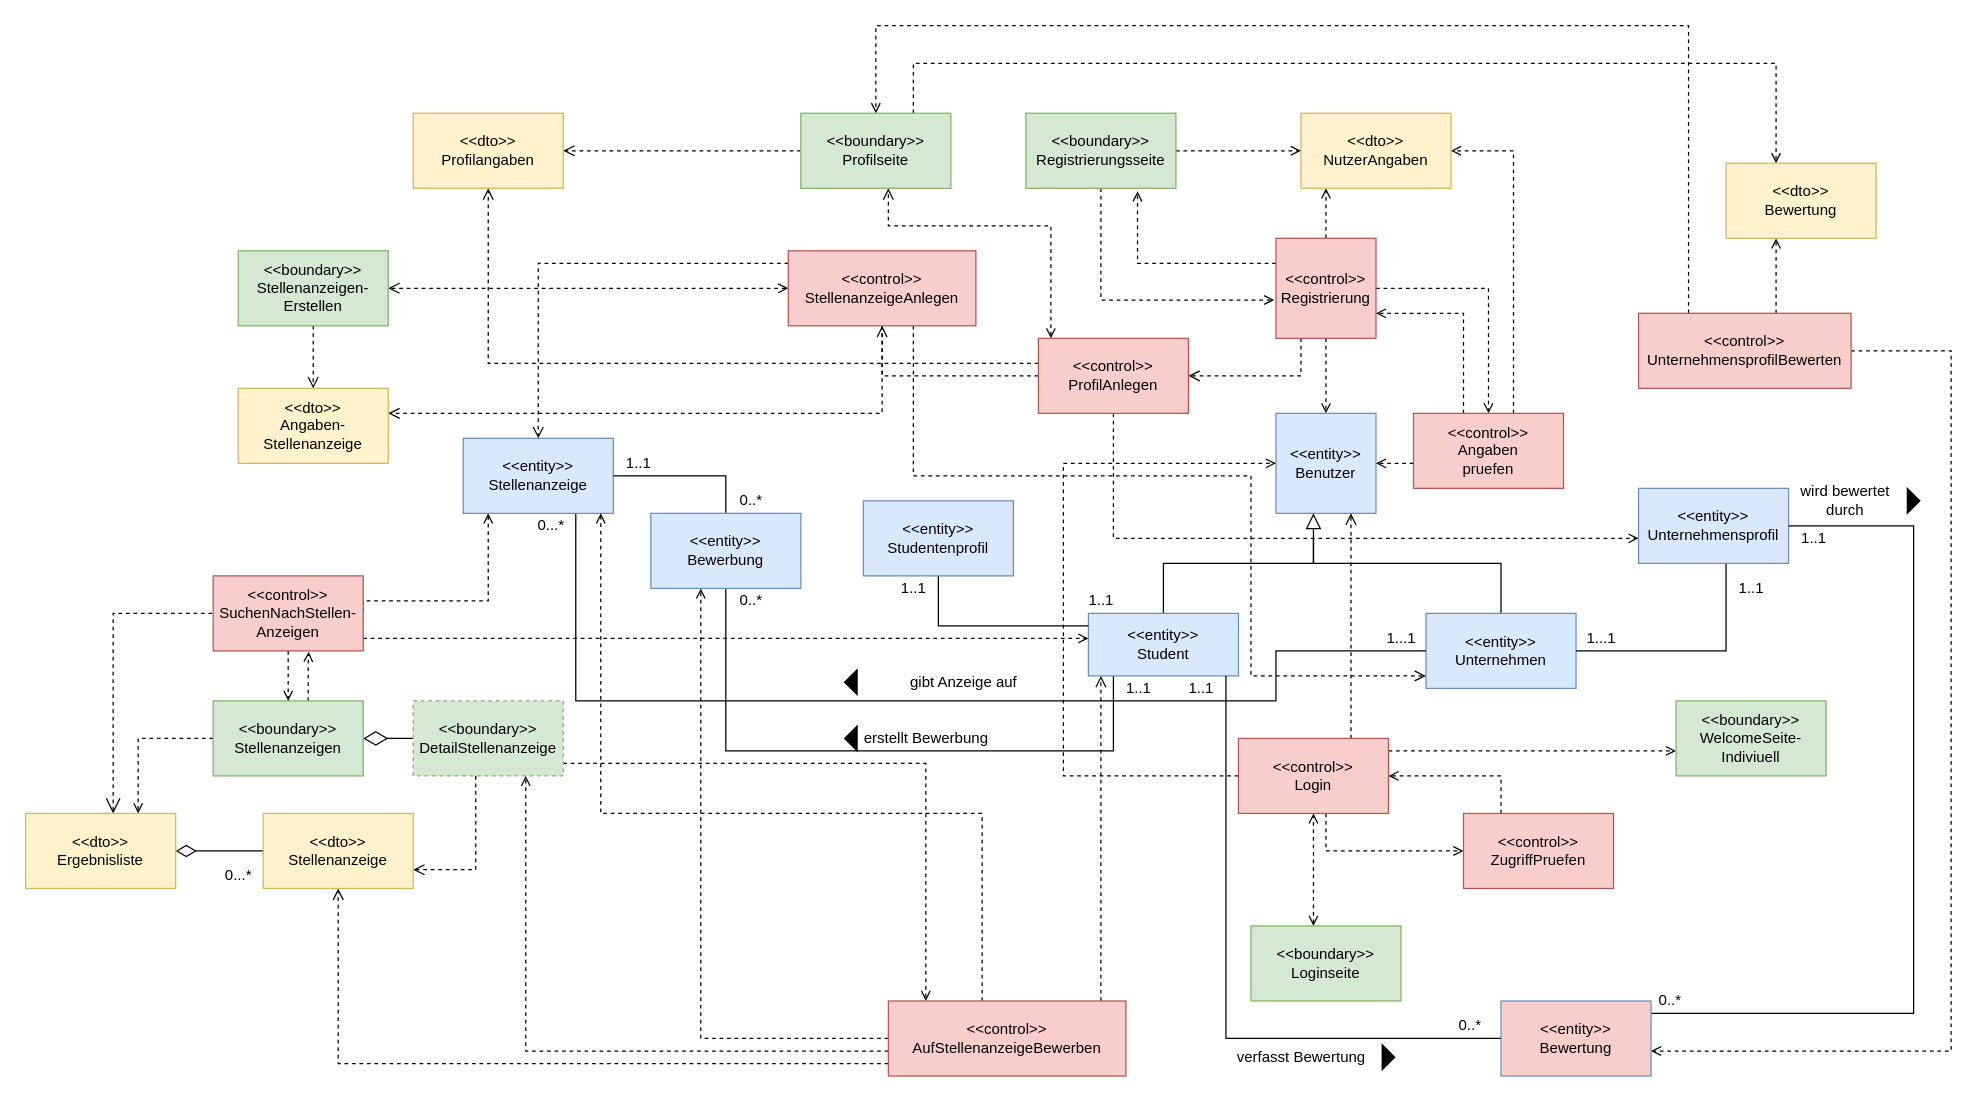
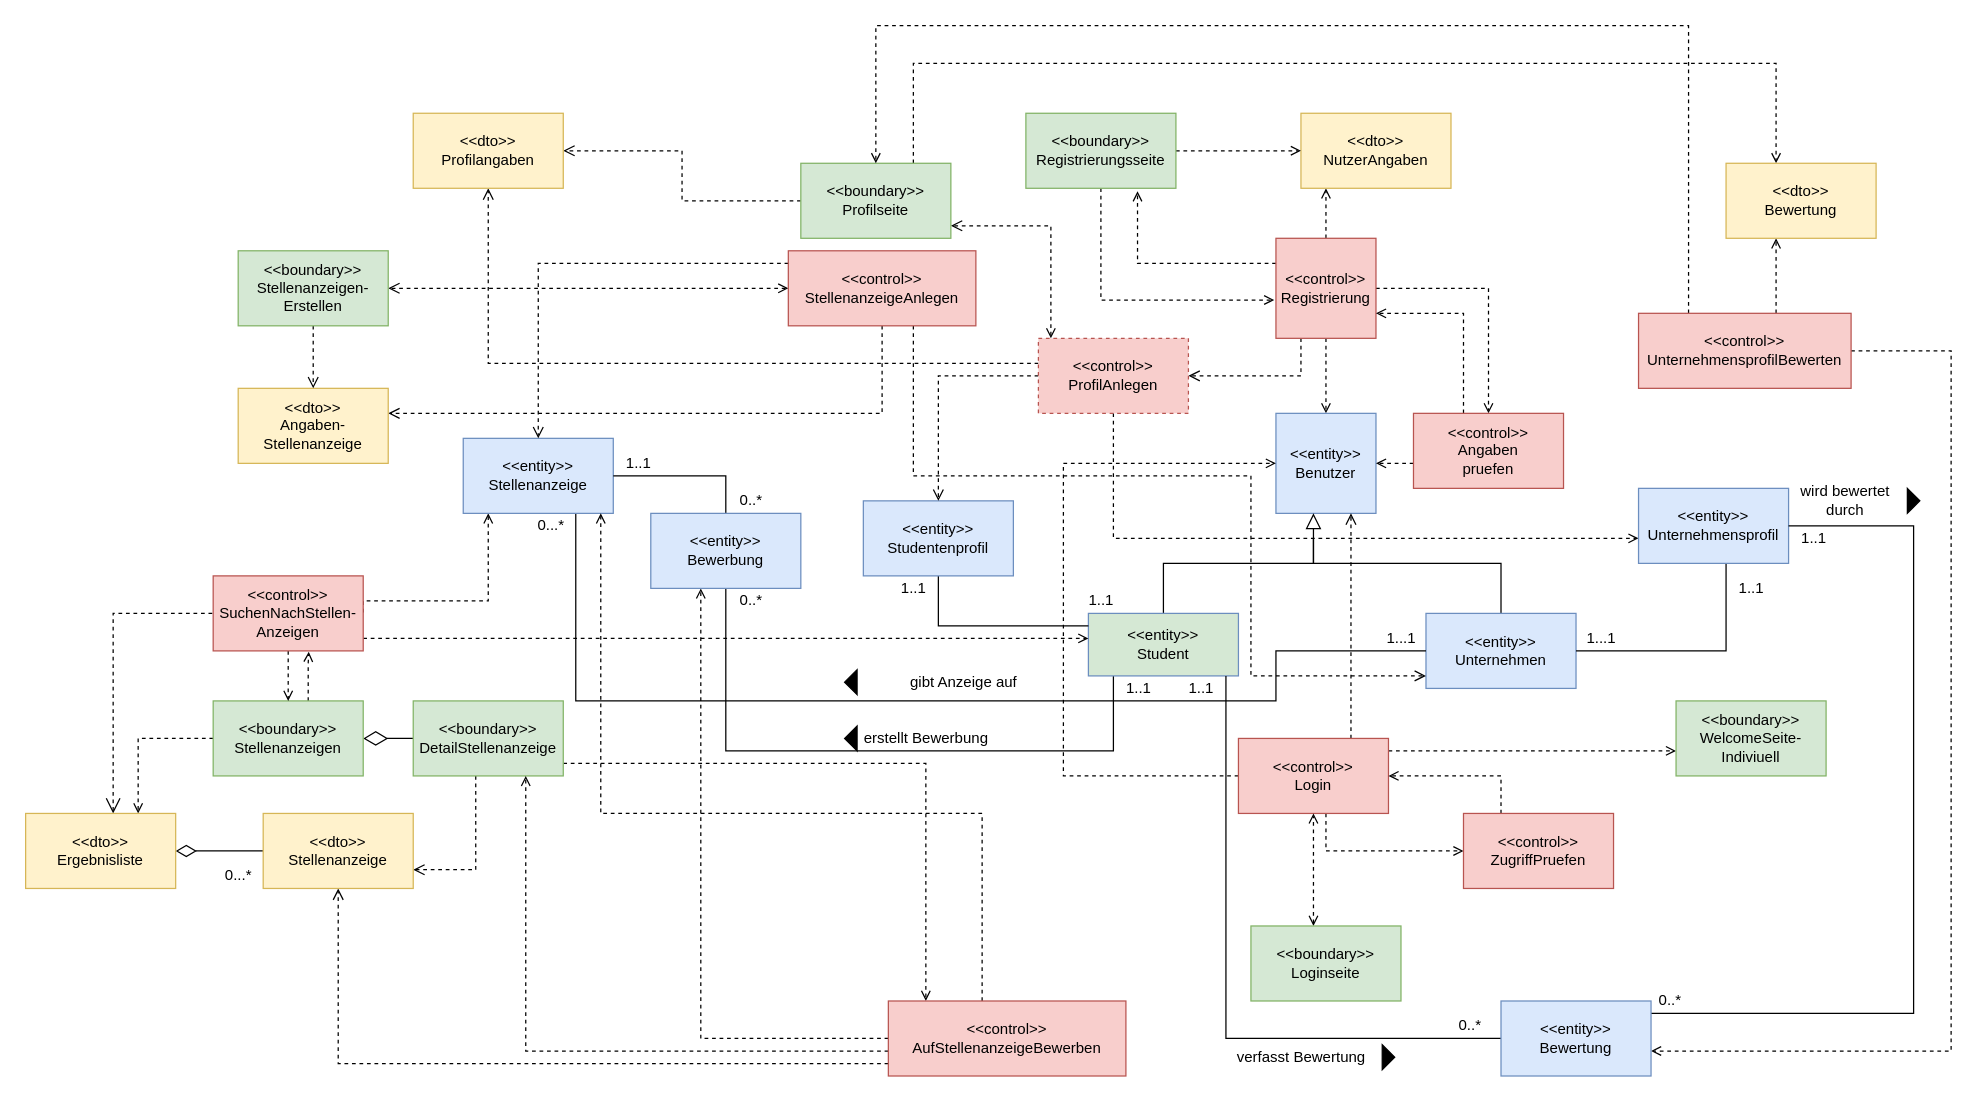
(876, 151) -> (876, 201)
(1513, 253) -> none
(911, 376) -> (938, 438)
(1113, 376) -> (1113, 376)
(1163, 644) -> (1163, 644)
(488, 738) -> (488, 738)
(1101, 840) -> none
(1576, 1038) -> (1576, 1038)
